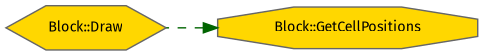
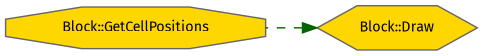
(185, 28) -> (284, 28)
